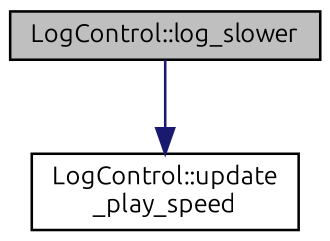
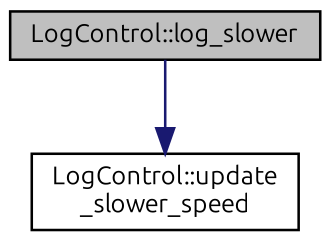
(165, 192) -> (165, 192)
